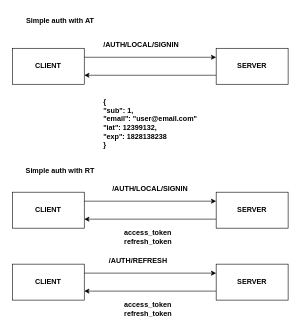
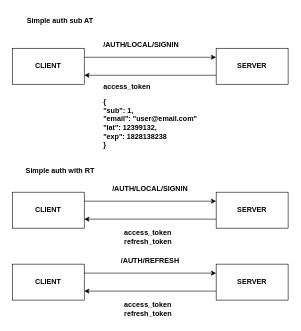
(60, 21) -> (60, 21)
none -> (150, 87)
(138, 261) -> (150, 261)
